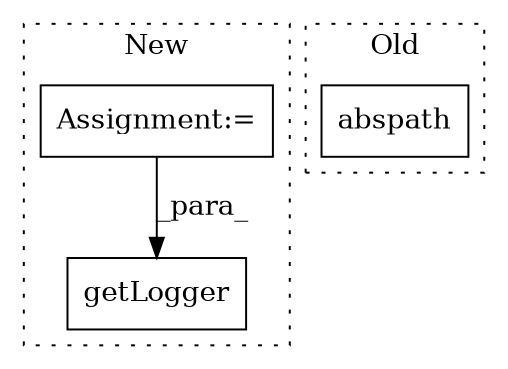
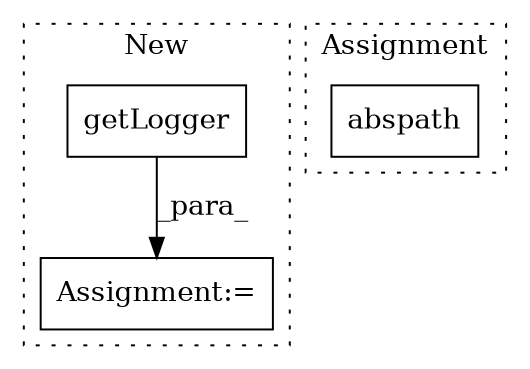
(395, 47) -> (406, 47)
(157, 197) -> (157, 197)
